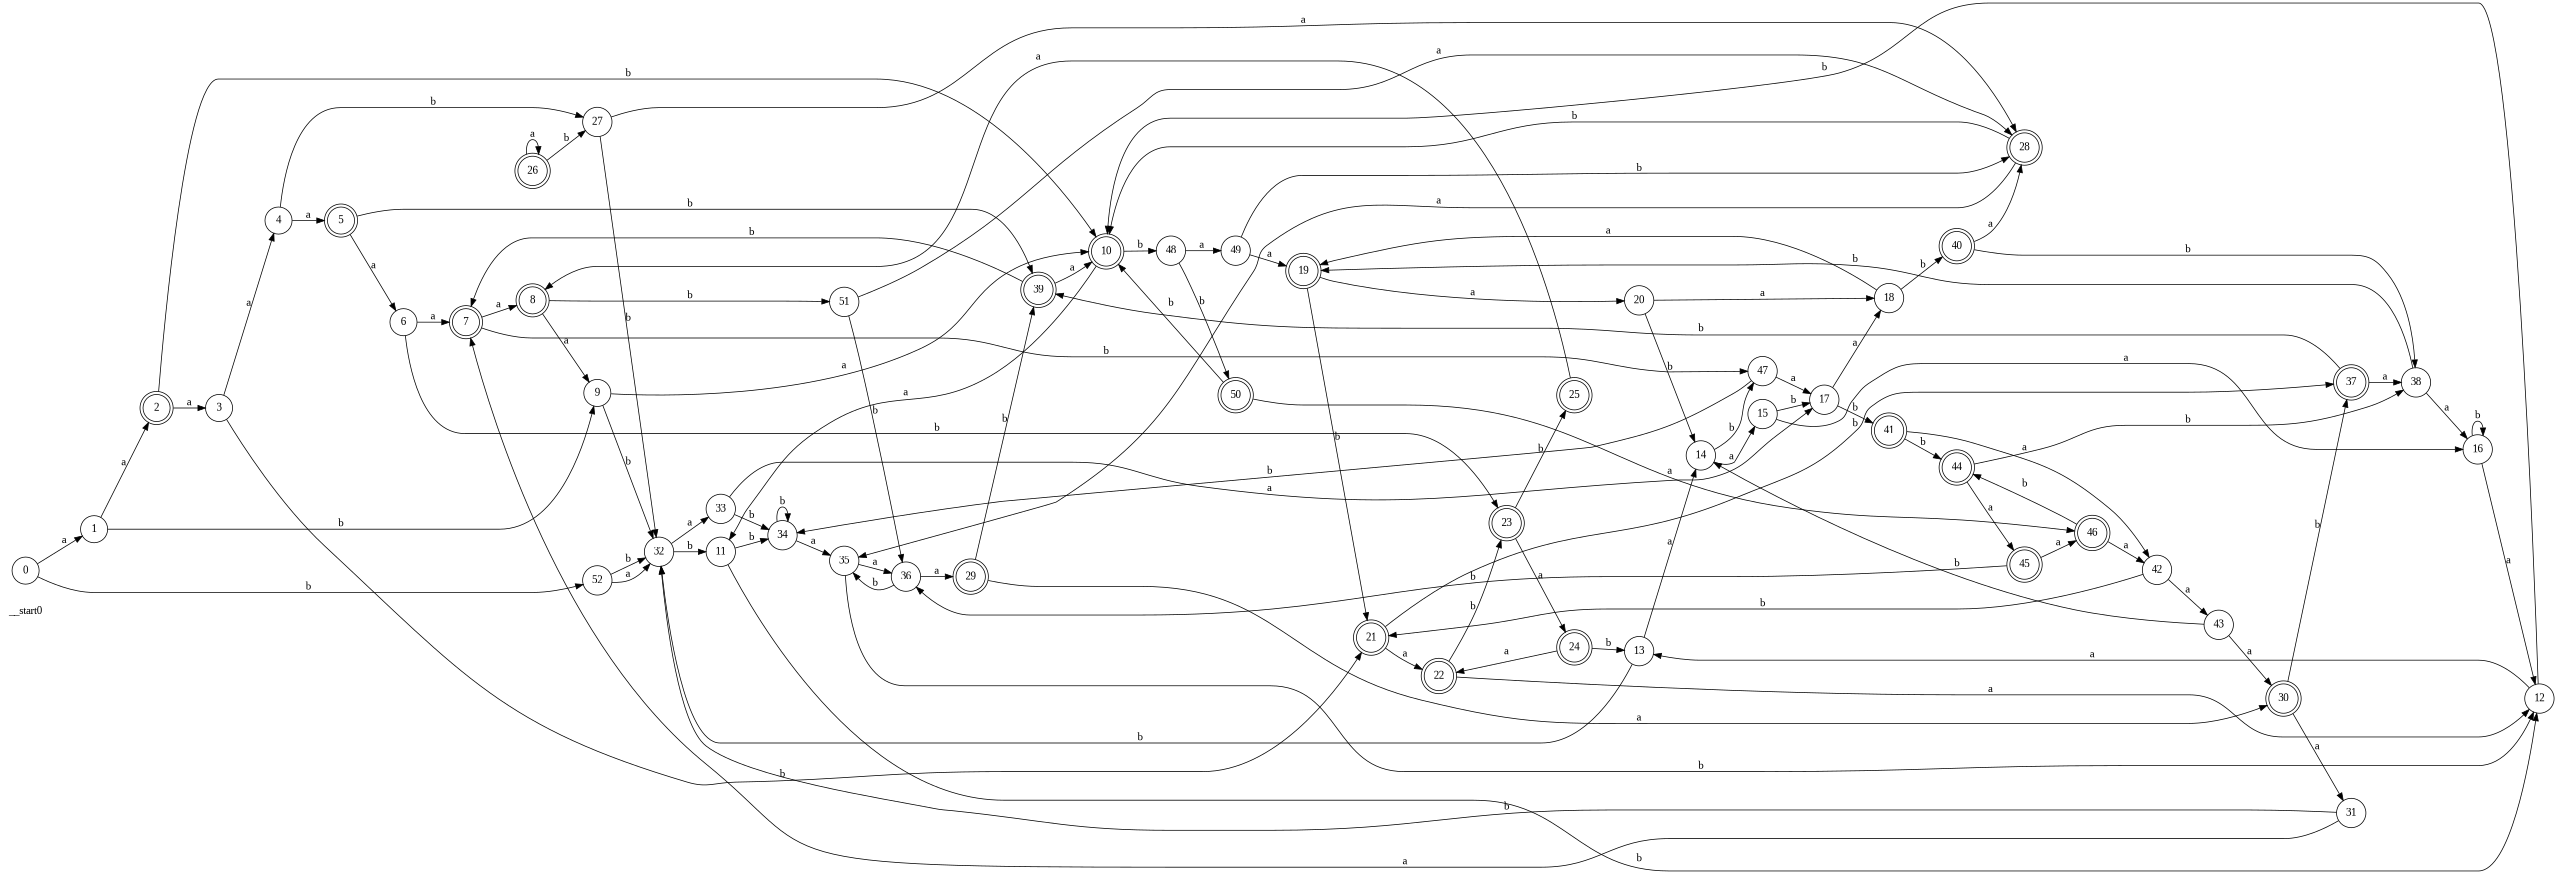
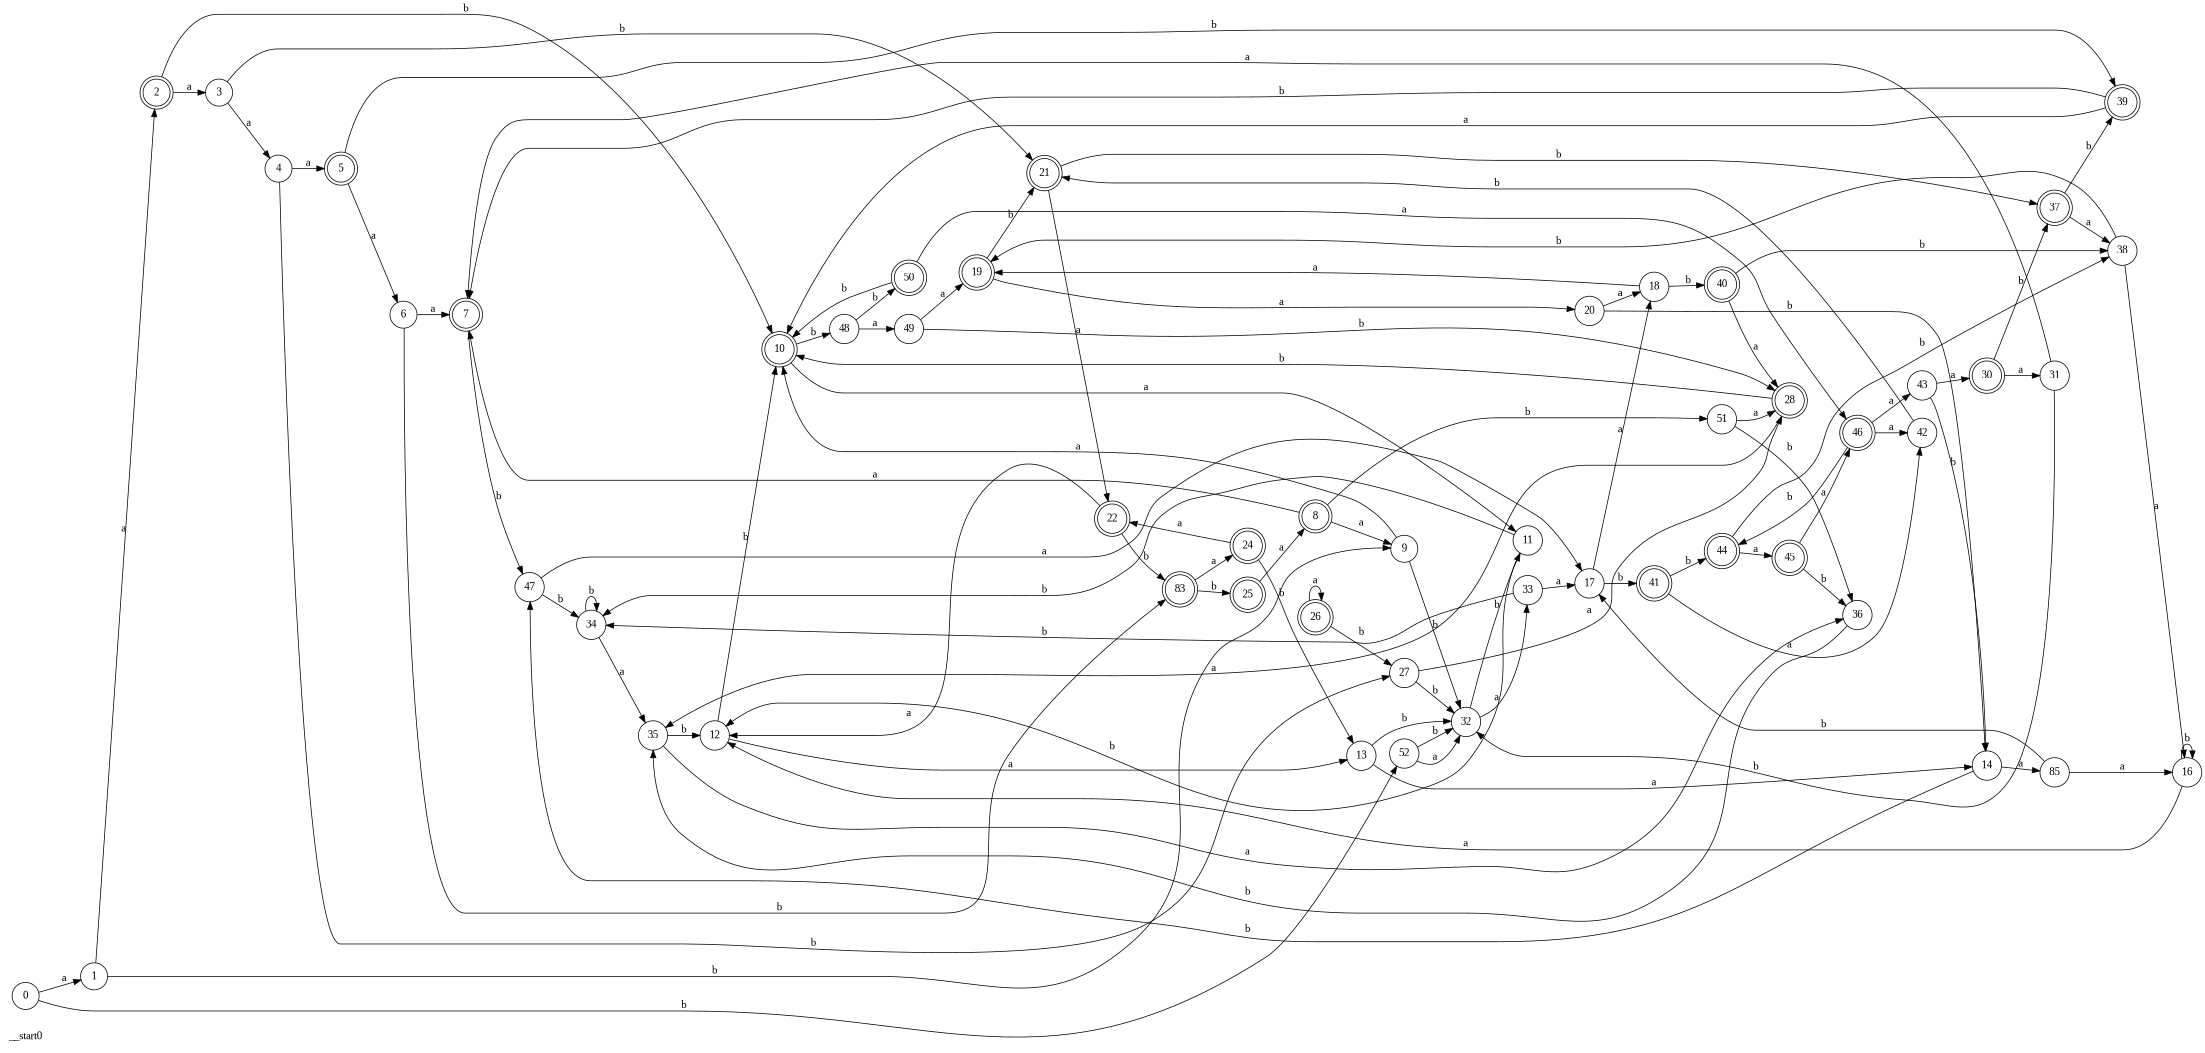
(496, 313) -> (836, 480)
(1763, 414) -> (2055, 772)
(1507, 523) -> (1180, 589)
(971, 577) -> none
(2185, 595) -> (1888, 411)
